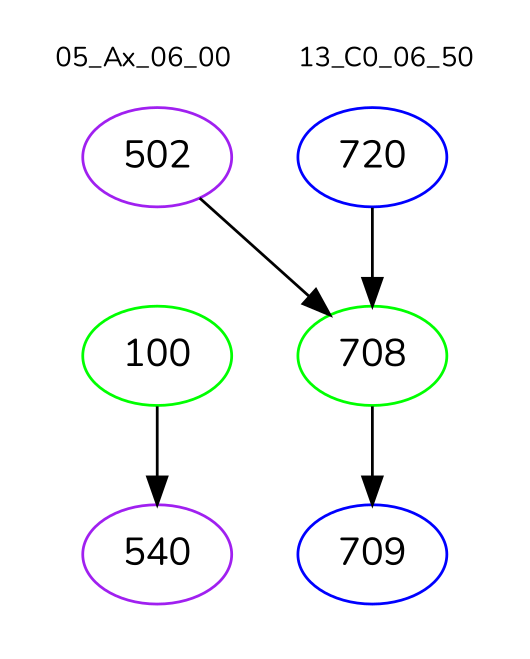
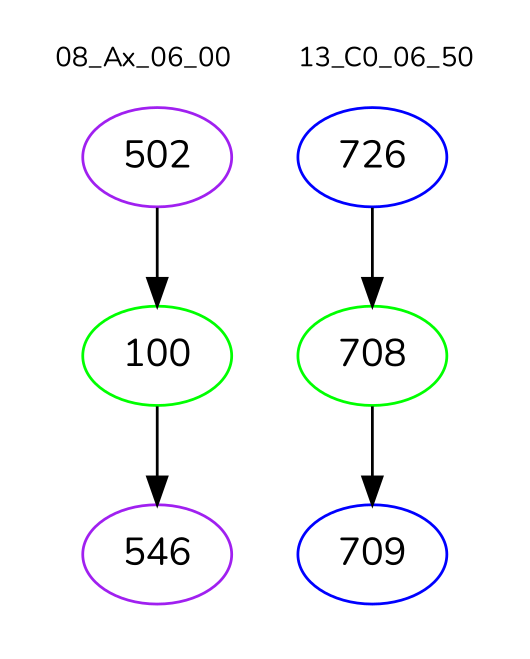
(143, 59) -> (143, 59)
(372, 157) -> (372, 157)
(235, 230) -> (157, 243)
(157, 554) -> (157, 554)
